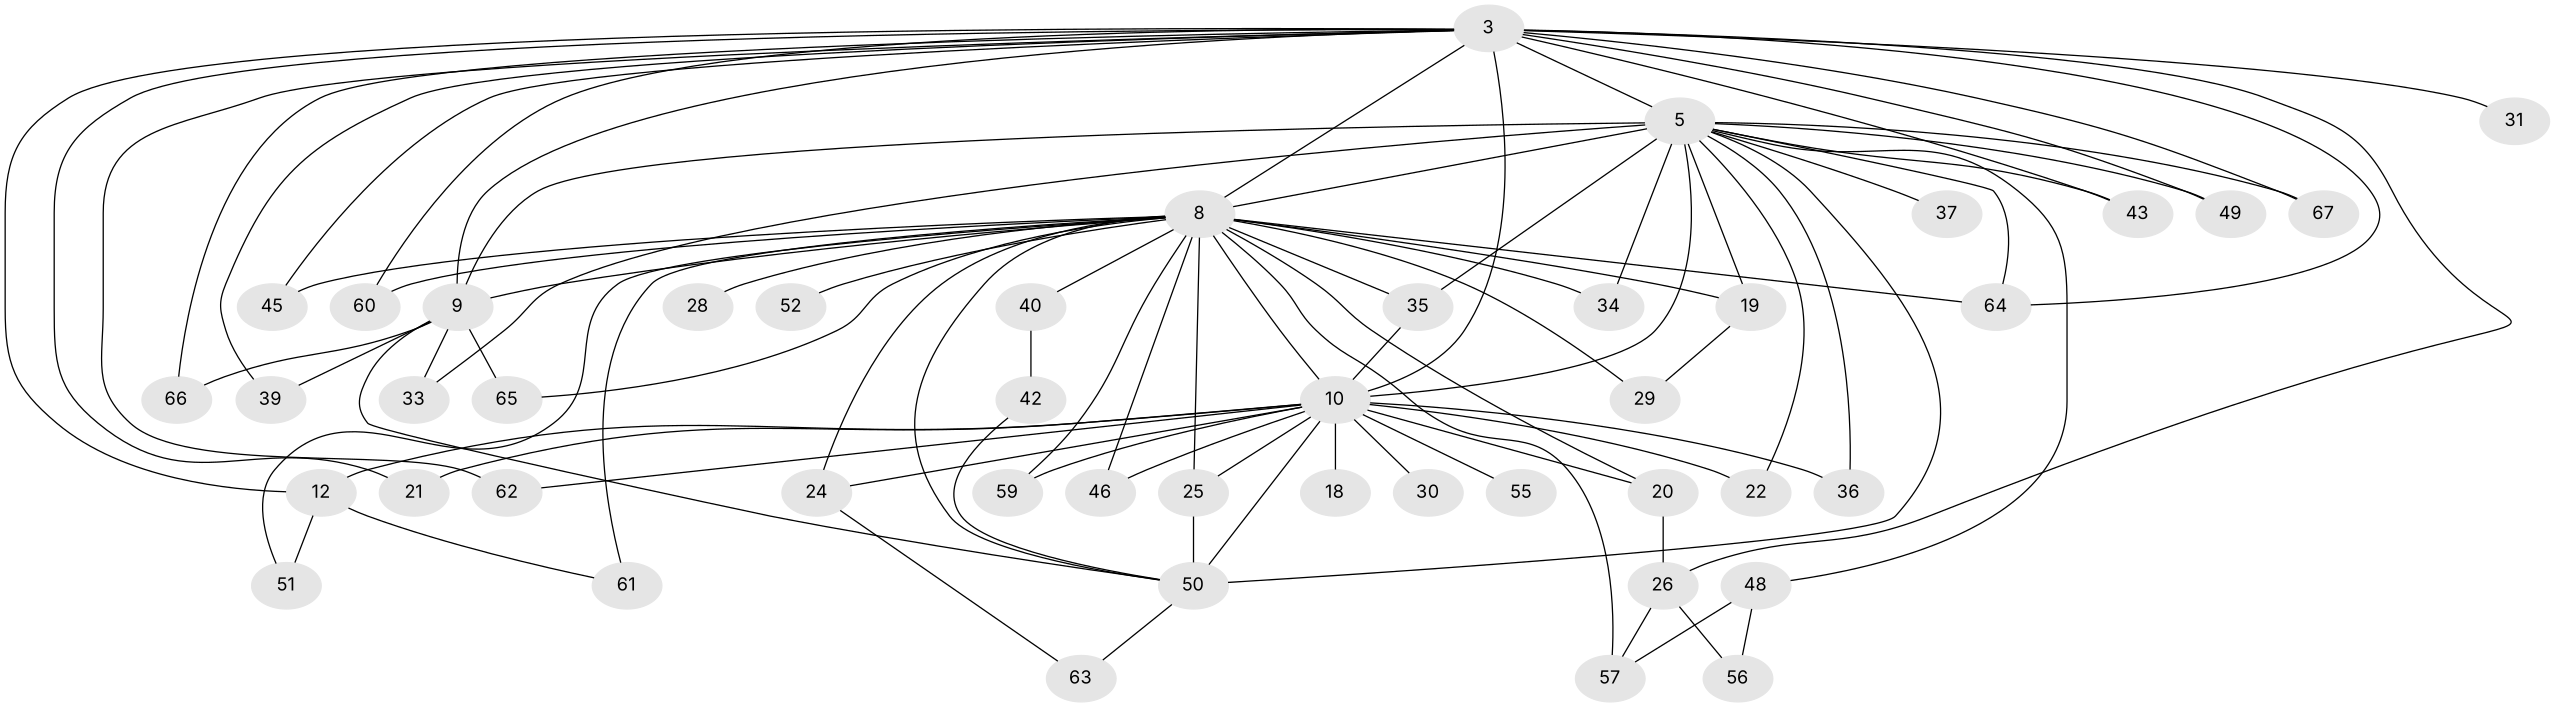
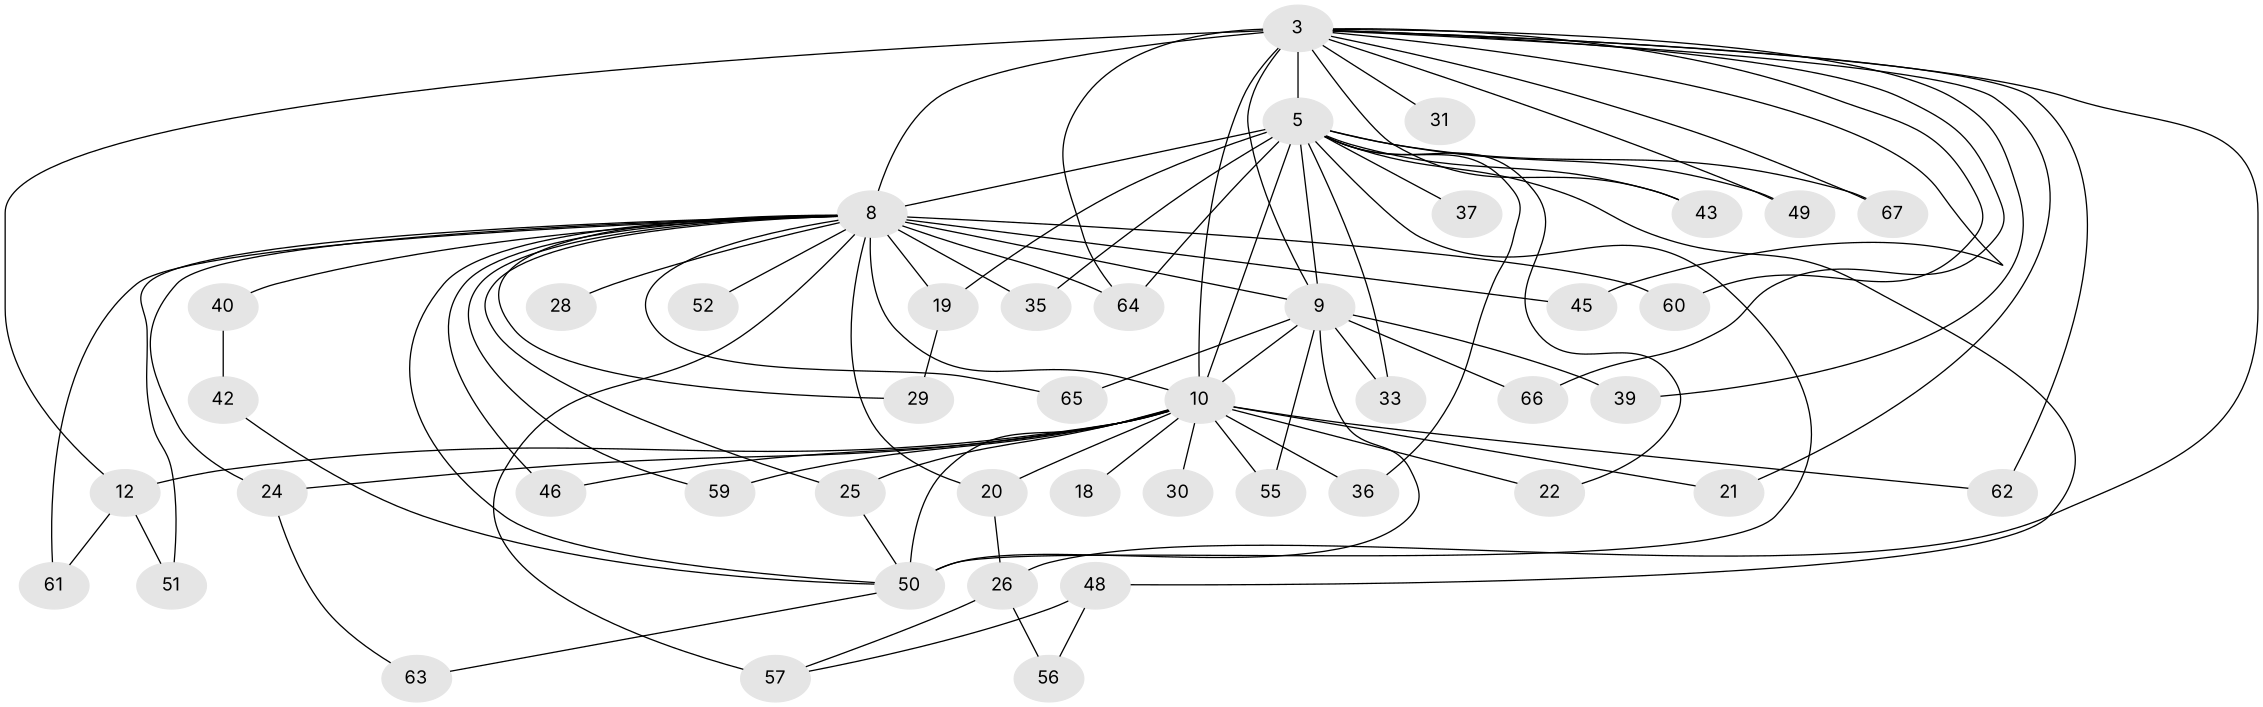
(1609, 307) -> none
(1377, 354) -> (1260, 354)
none -> (1295, 400)
